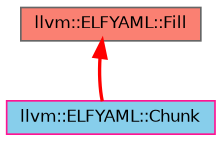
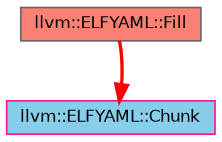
(100, 79) -> (122, 63)
